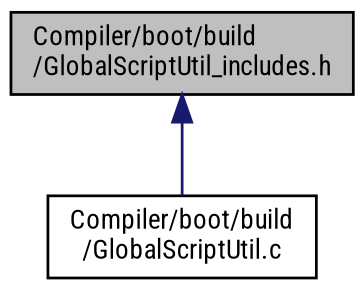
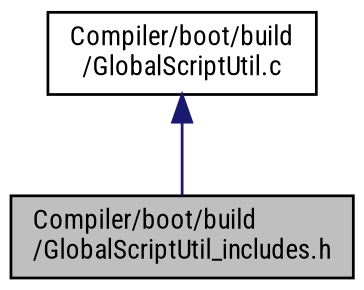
(182, 159) -> (182, 159)
